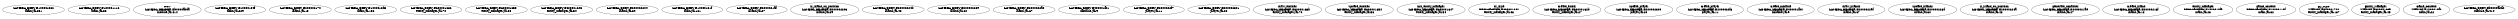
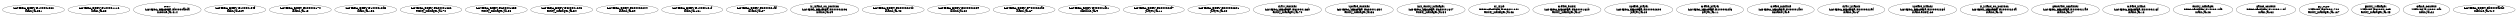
(1024, 10) -> (1024, 10)
(1923, 10) -> (1923, 10)
